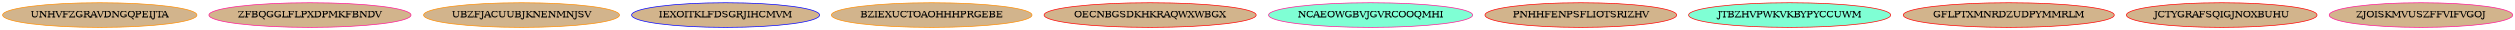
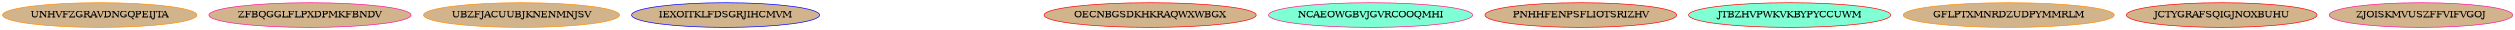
(932, 15) -> none
(2009, 15) -> (2009, 15)
